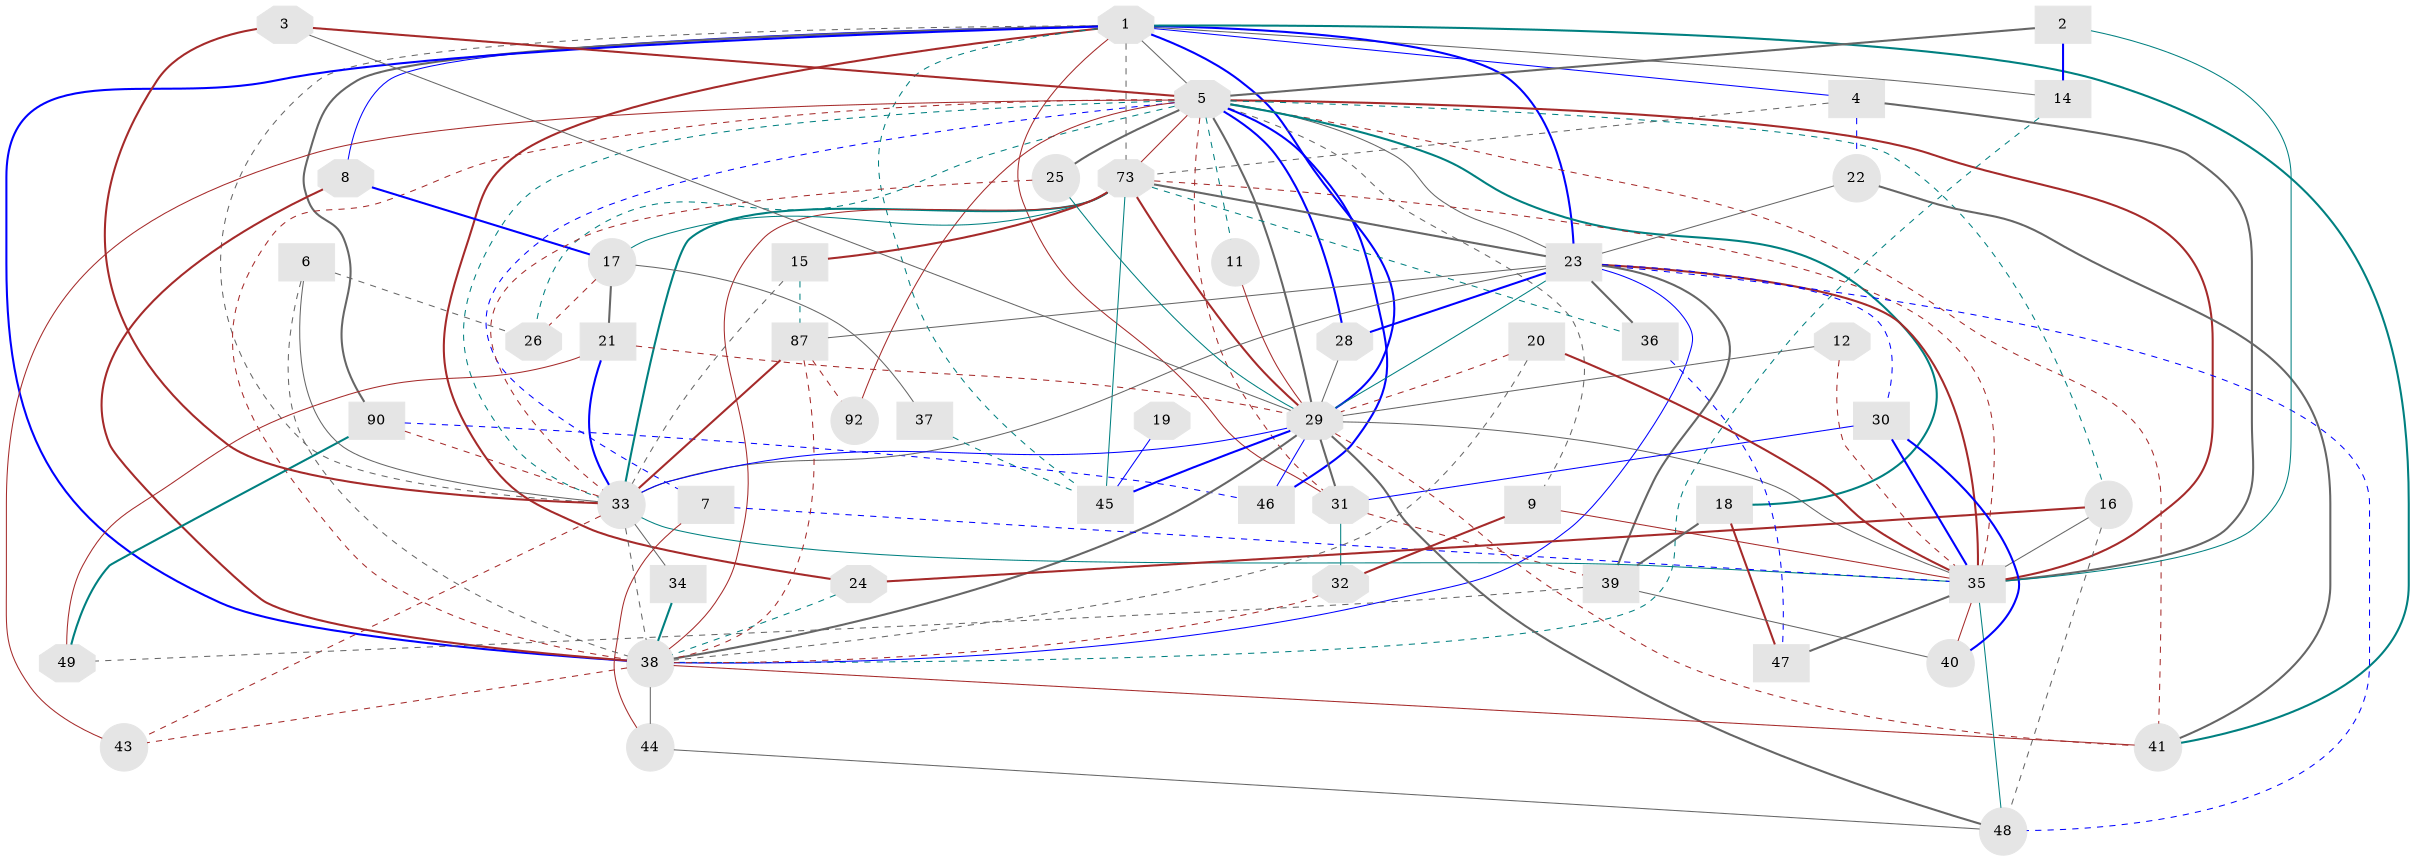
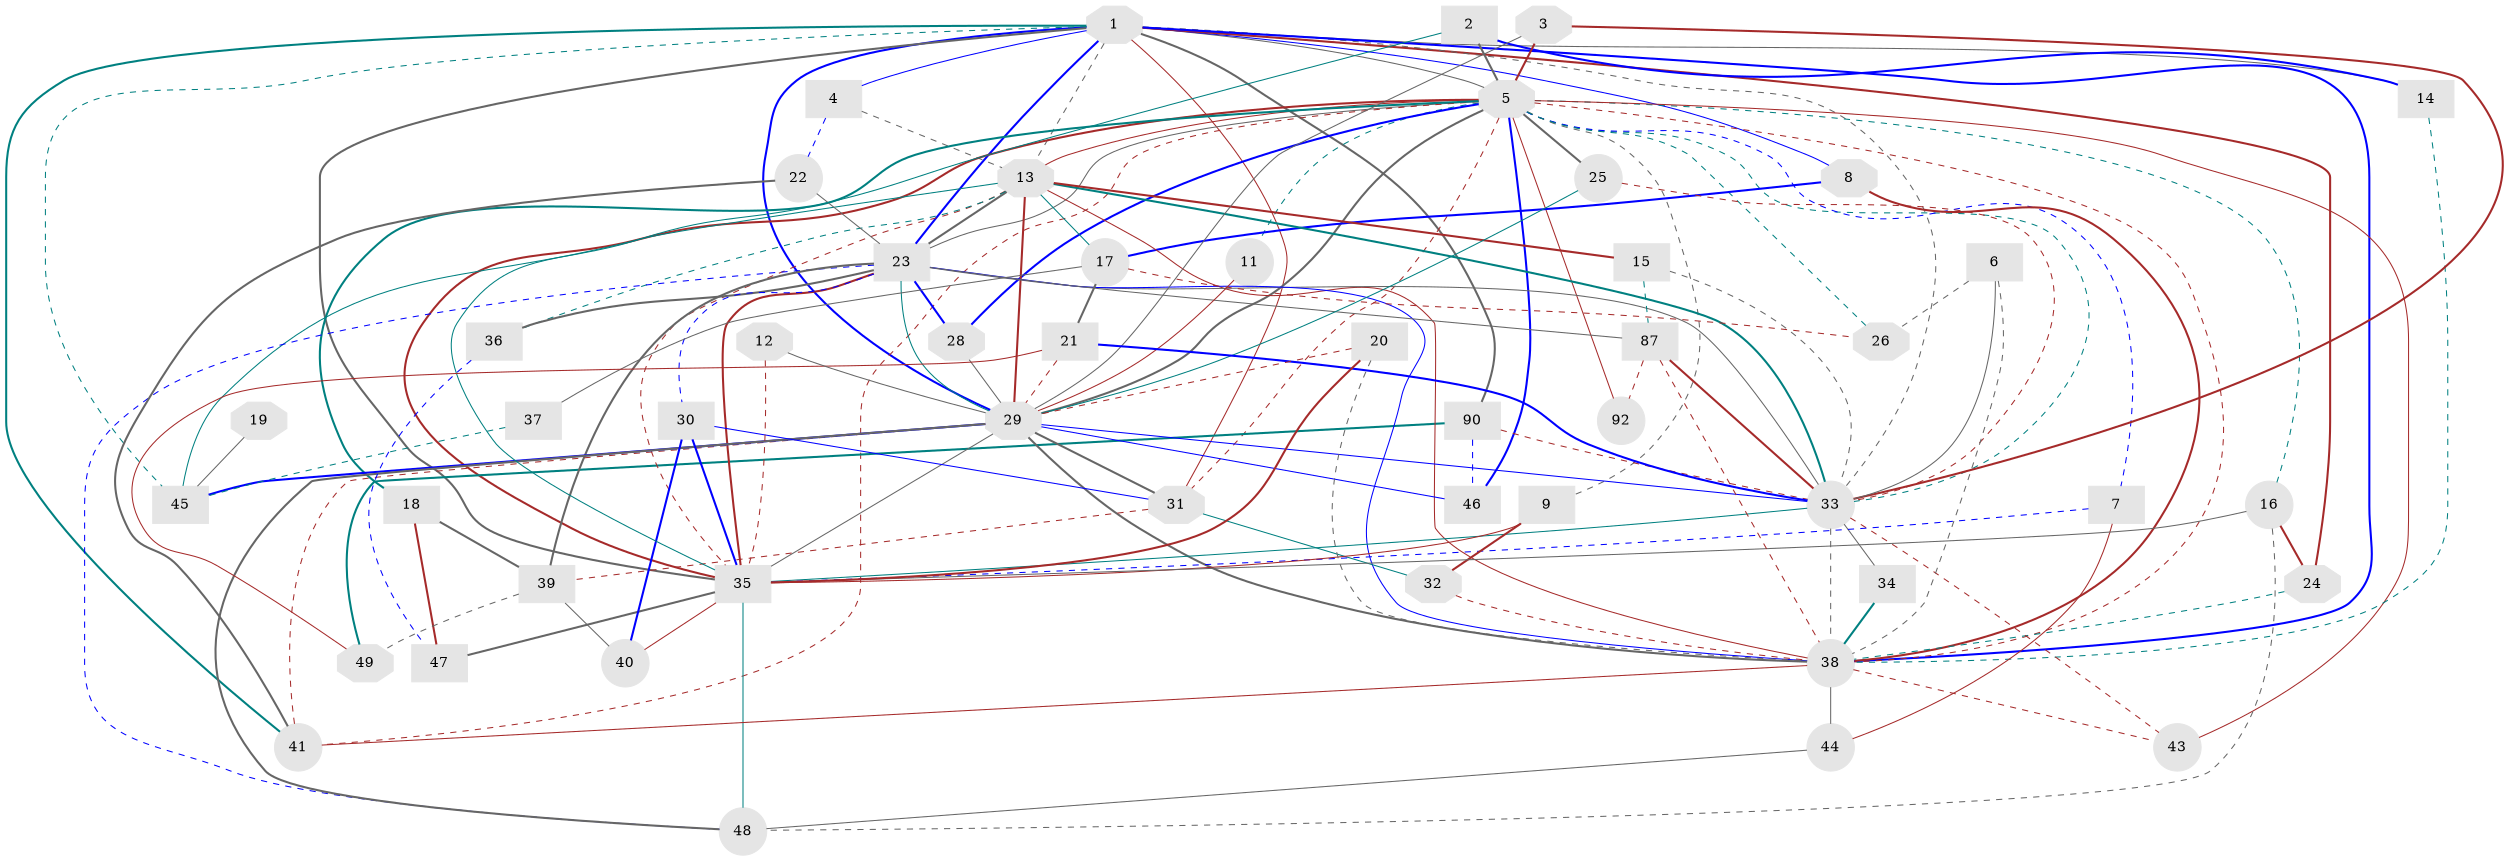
(1126, 178) -> (1026, 178)
(2252, 294) -> (378, 137)
(1134, 463) -> (221, 462)
